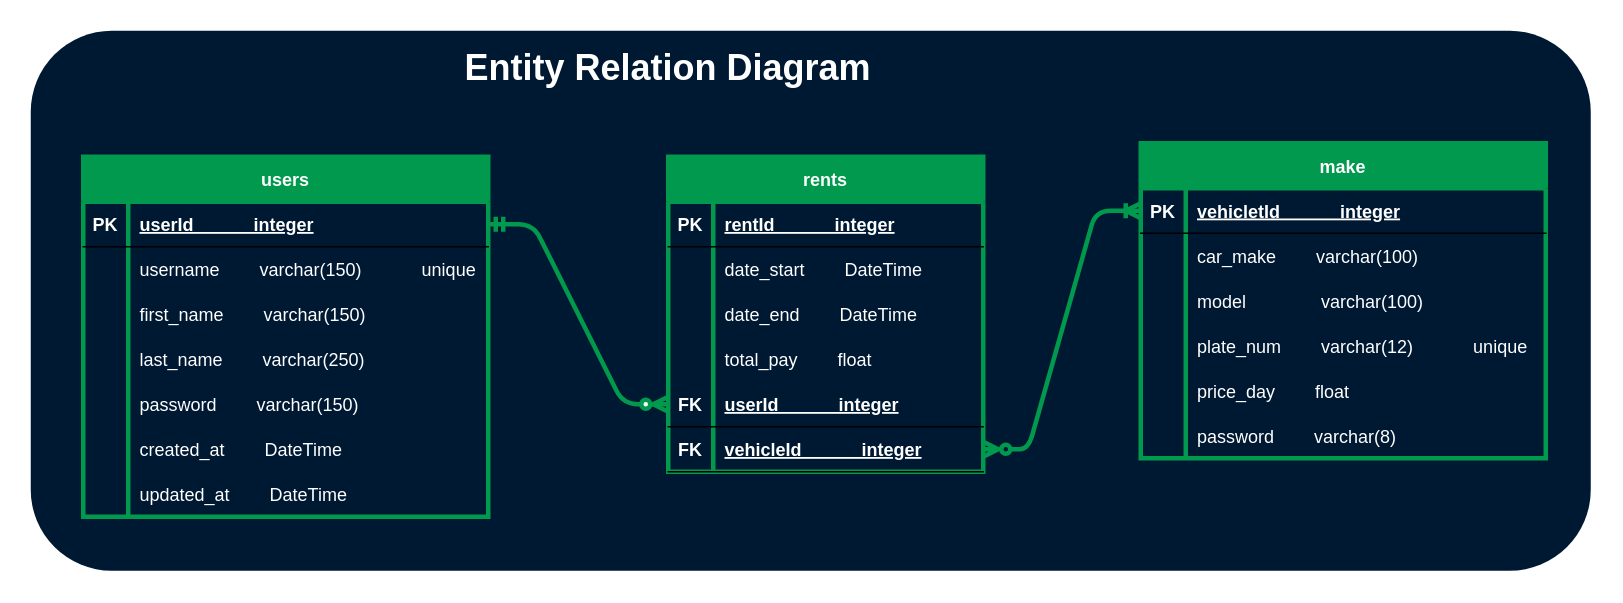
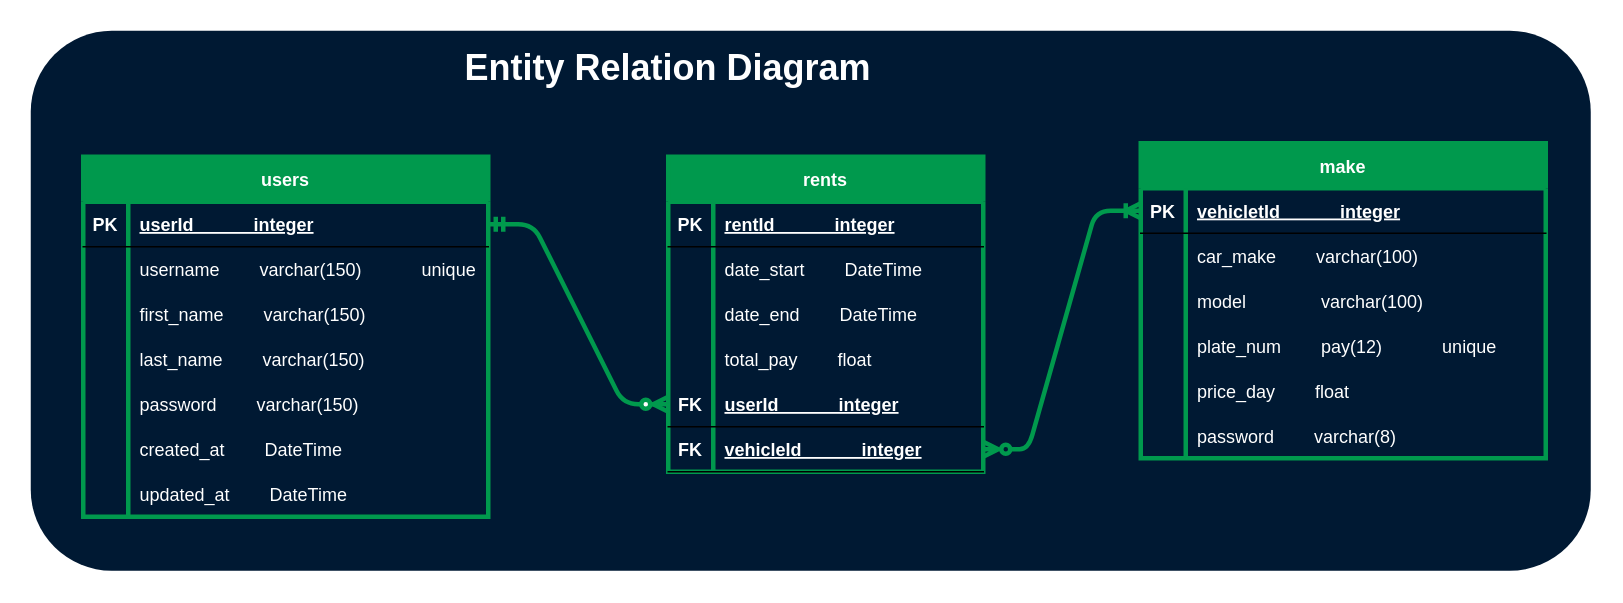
(1424, 347) -> (1404, 347)
(283, 360) -> (283, 360)
